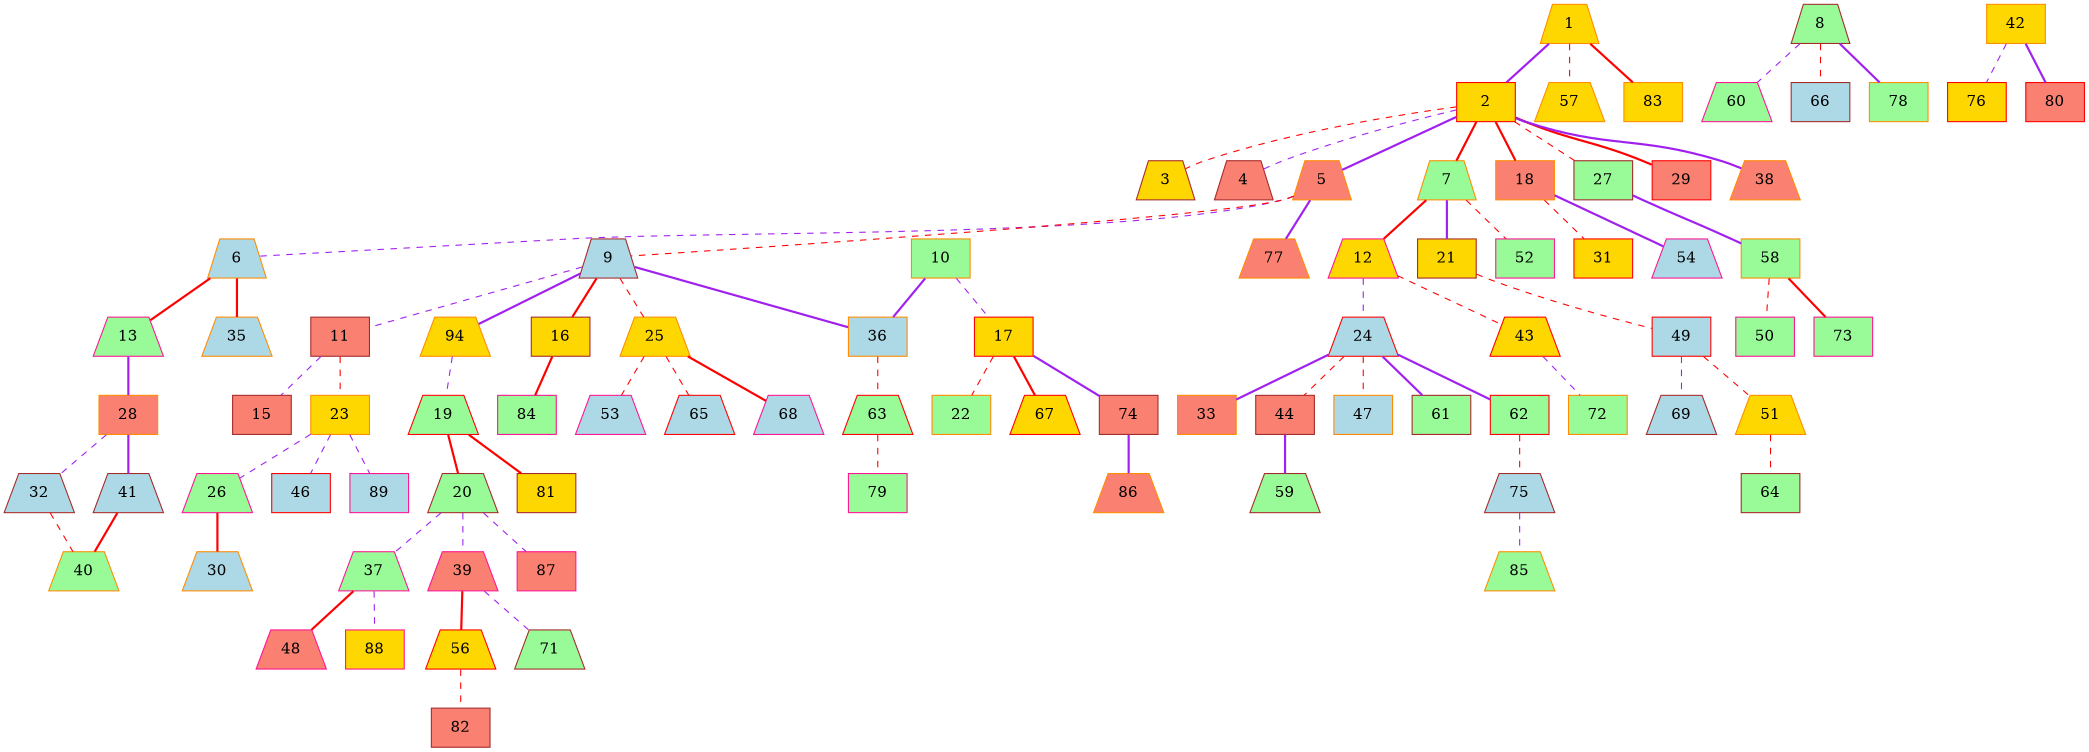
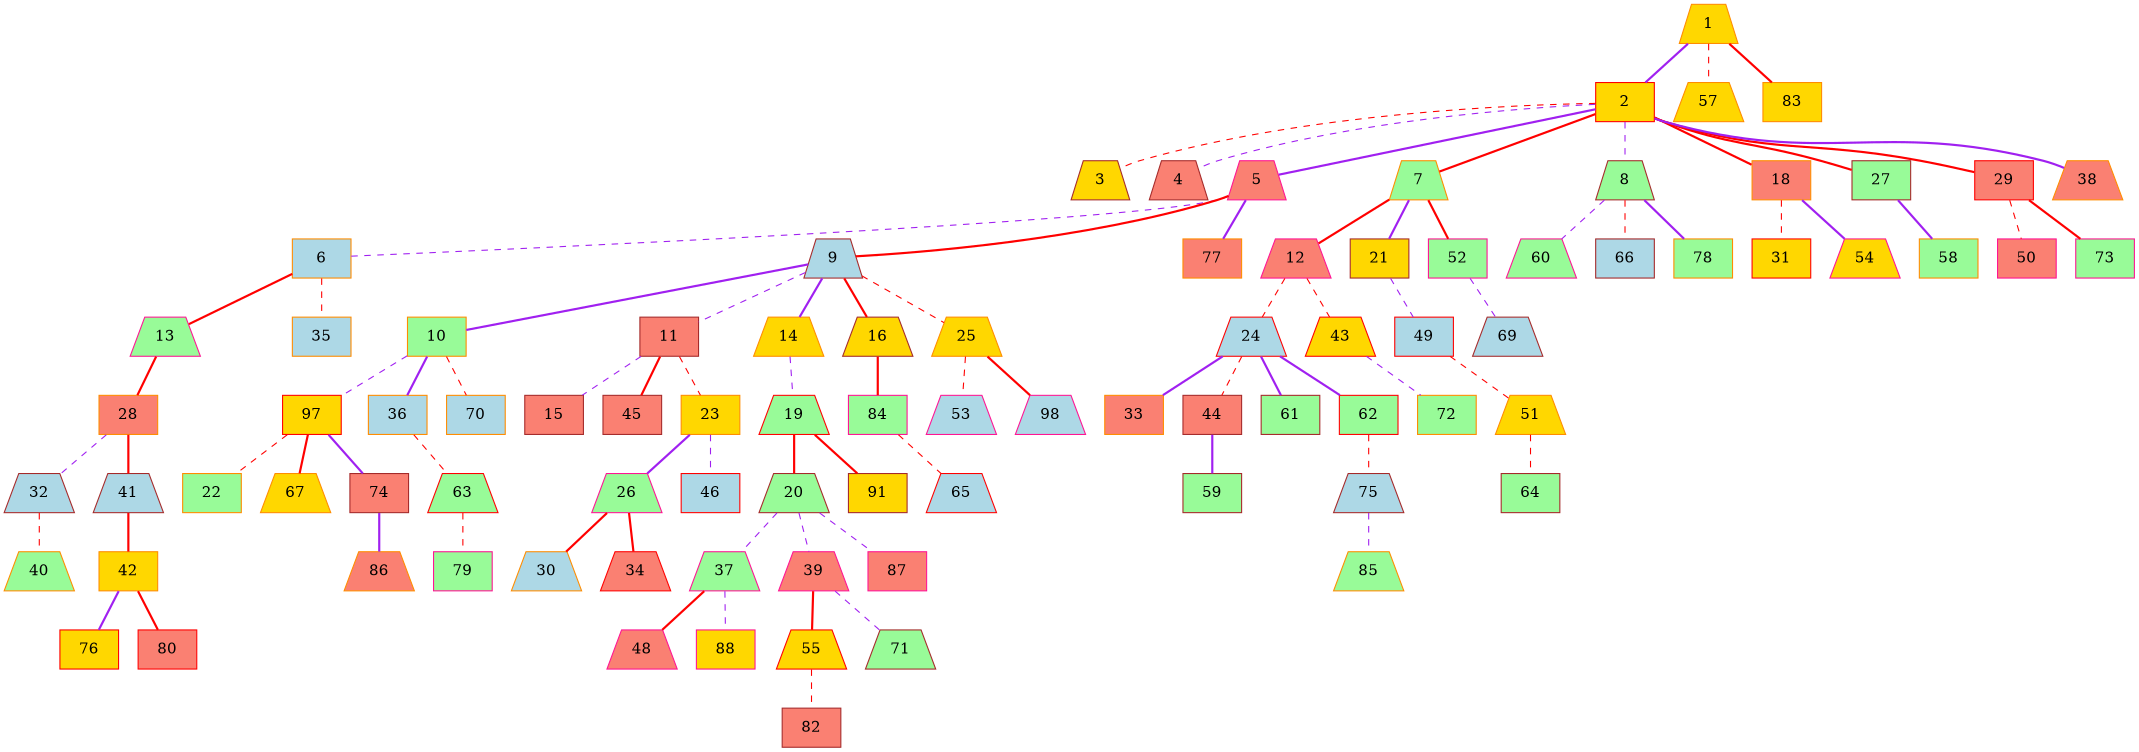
(1996, 63) -> (109, 611)
(2036, 63) -> (148, 611)
(1545, 141) -> (1788, 153)
none -> (1625, 141)
(1322, 180) -> (1257, 180)
(1486, 220) -> (1438, 220)
(880, 239) -> (1044, 237)
(237, 258) -> (322, 258)
(1274, 258) -> (1212, 258)
(1363, 258) -> (1296, 258)
(1687, 258) -> (1865, 258)
(741, 297) -> (637, 297)
(237, 298) -> (322, 298)
(1363, 298) -> (1274, 298)
(1768, 298) -> (2015, 220)
(1807, 298) -> (2055, 219)
(1563, 304) -> (1402, 298)
(237, 337) -> (322, 337)
(455, 337) -> (789, 337)
(561, 337) -> (878, 337)
(1004, 337) -> (312, 415)
(1765, 337) -> (2027, 258)
(128, 376) -> (147, 376)
(677, 376) -> (920, 454)
(1682, 376) -> (1483, 298)
none -> (476, 415)
none -> (632, 415)
(789, 415) -> (1050, 415)
(1045, 415) -> (296, 493)
(1363, 415) -> none
(128, 454) -> (128, 454)
(275, 456) -> (669, 454)
(379, 493) -> none
(546, 493) -> (878, 493)
(1285, 493) -> (1212, 493)
(106, 532) -> (128, 532)
none -> (636, 571)
(461, 649) -> (812, 649)
